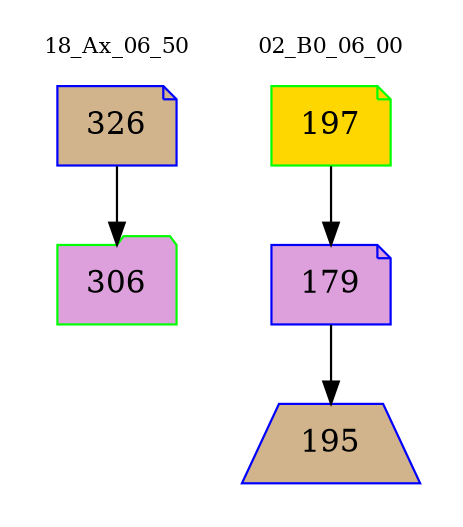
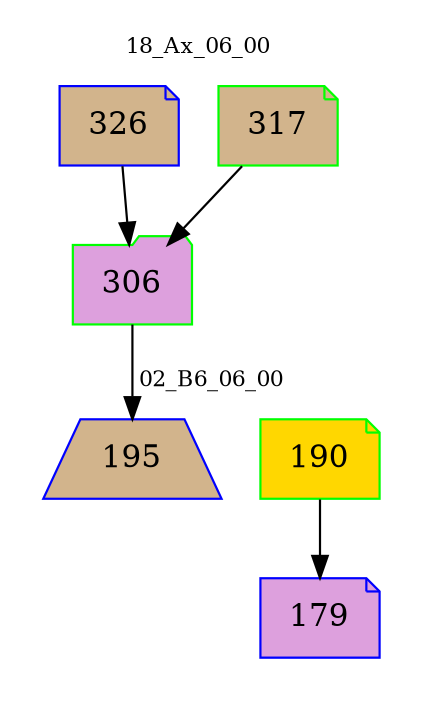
(117, 47) -> (199, 47)
(331, 47) -> (212, 381)
none -> (278, 126)
(331, 126) -> (320, 459)
(331, 353) -> (132, 373)
